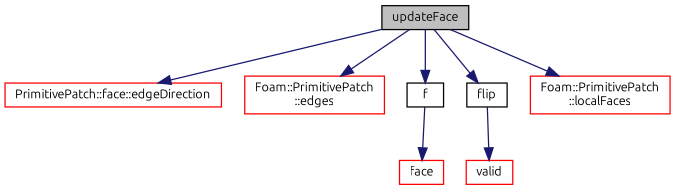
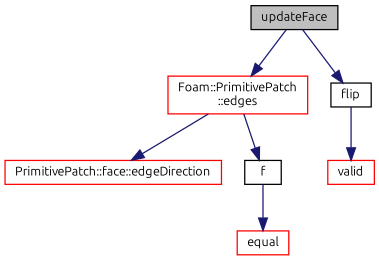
(425, 50) -> (250, 131)
(276, 55) -> (175, 134)
(600, 95) -> none
(422, 172) -> (263, 243)
